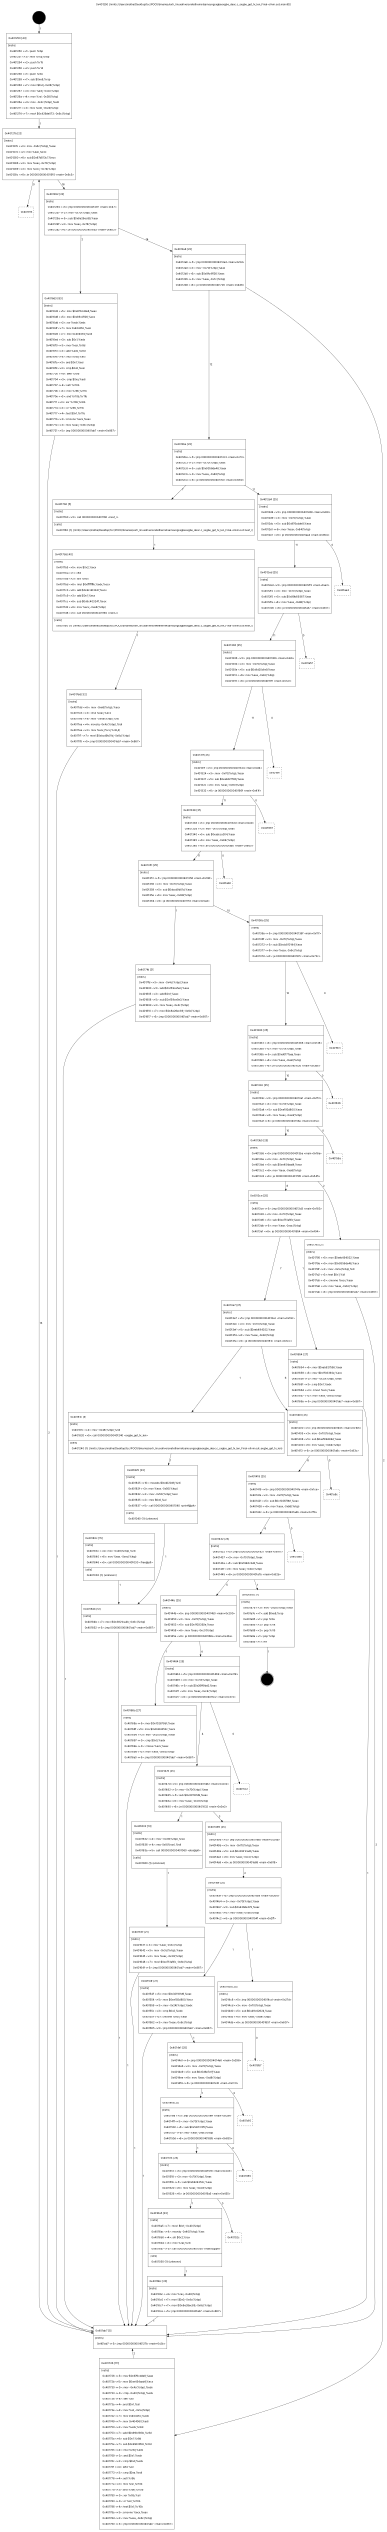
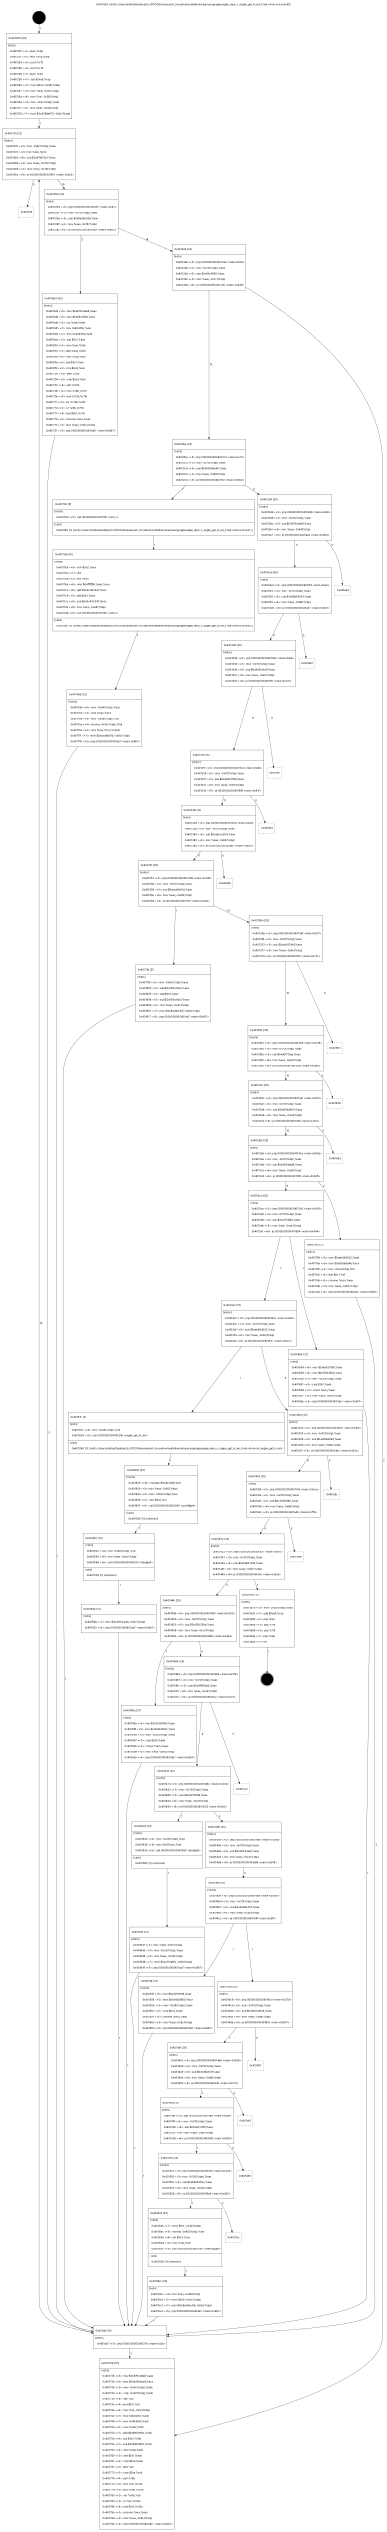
(161, 1567) -> (139, 1528)
(192, 2037) -> (231, 2035)
(133, 2355) -> (130, 2353)
